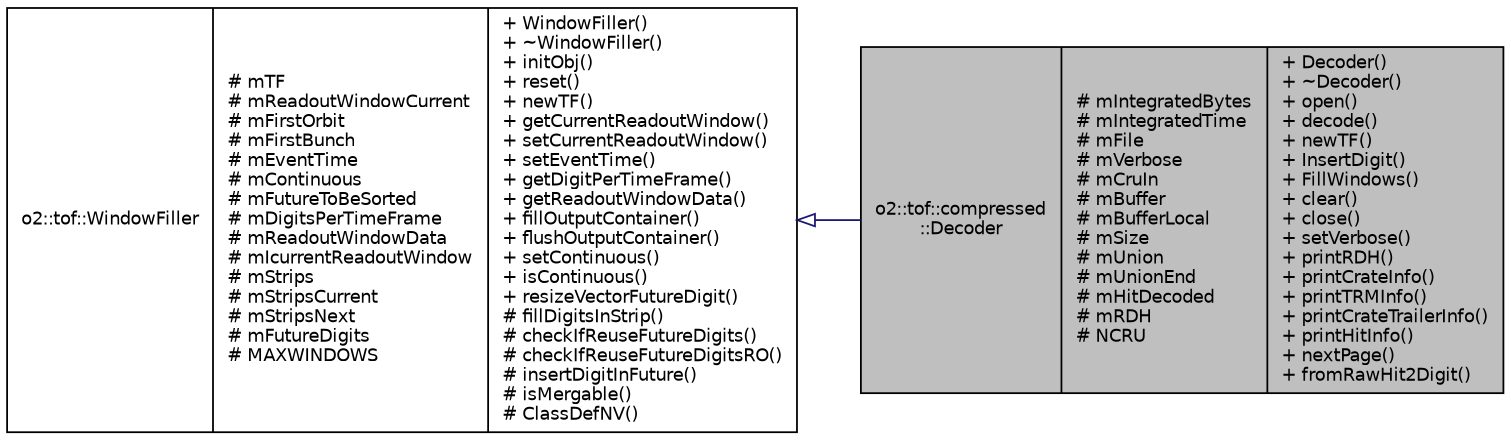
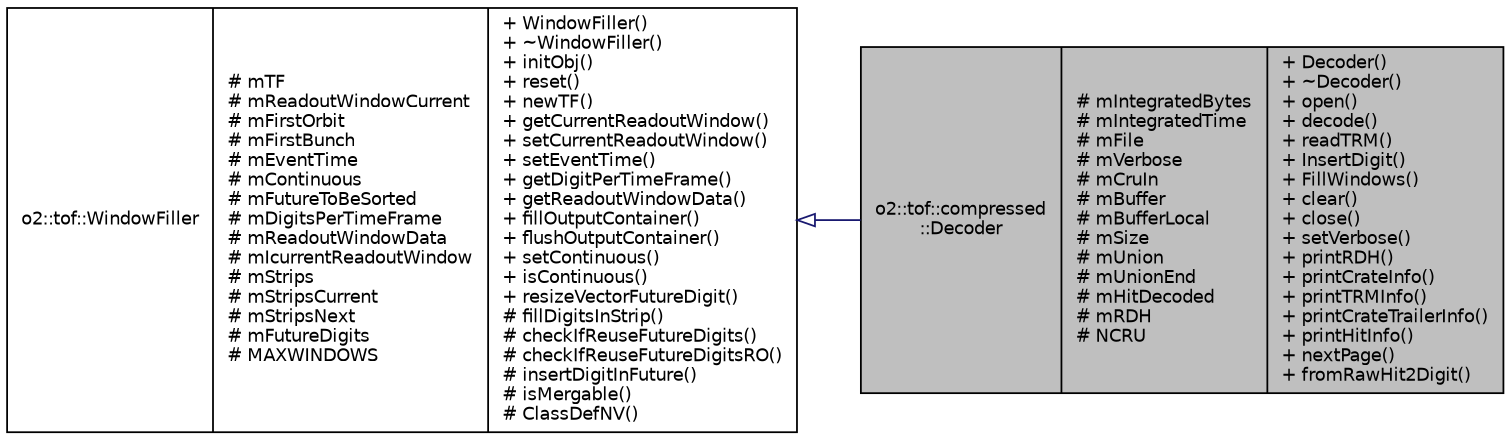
(1328, 141) -> (1337, 141)
